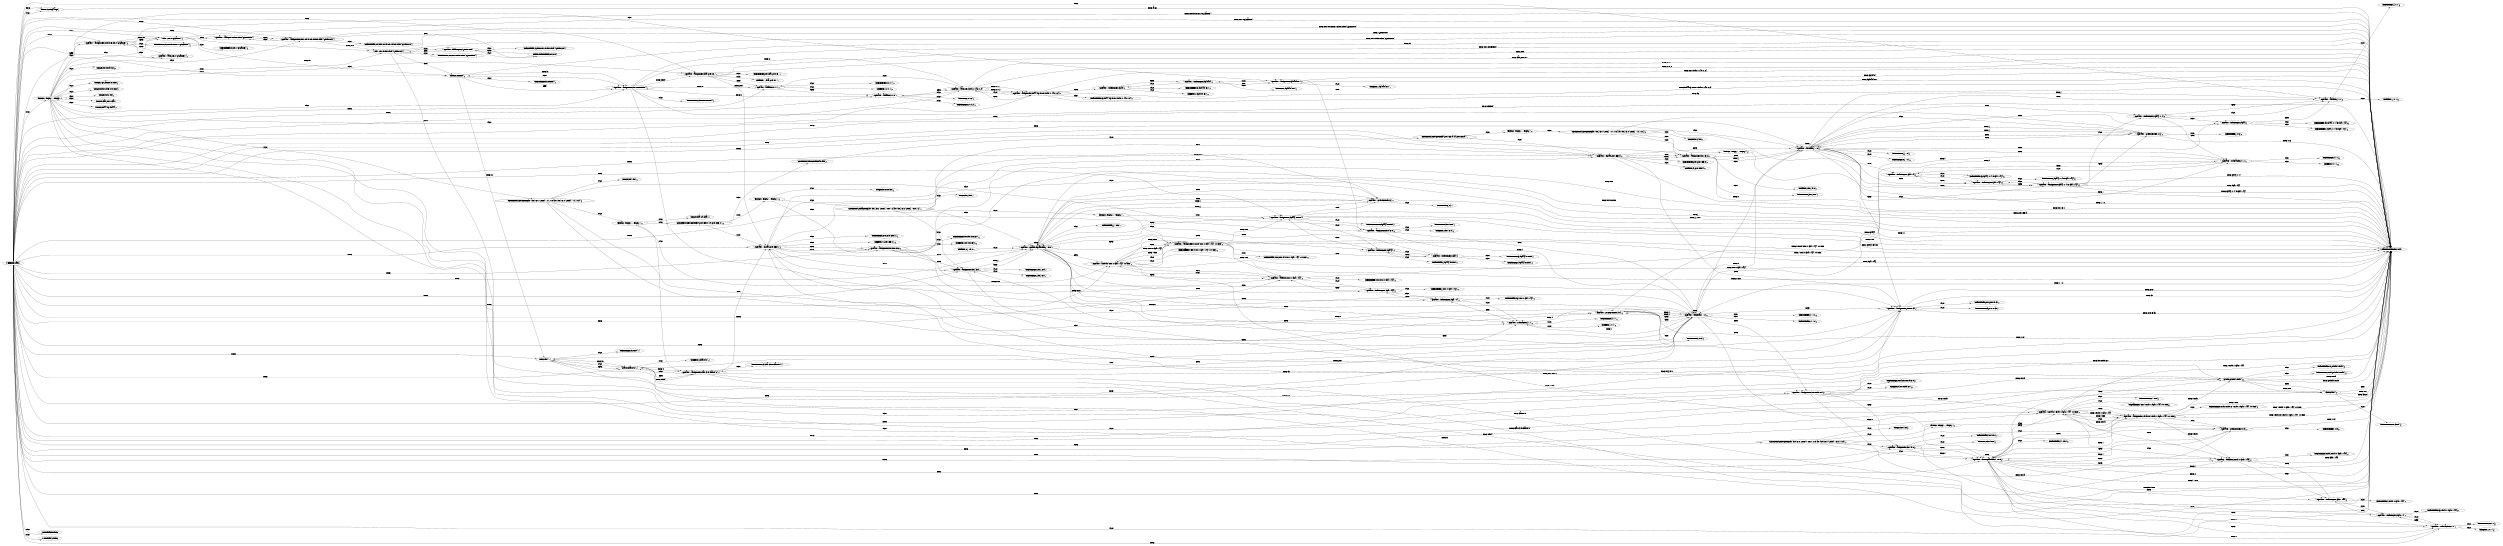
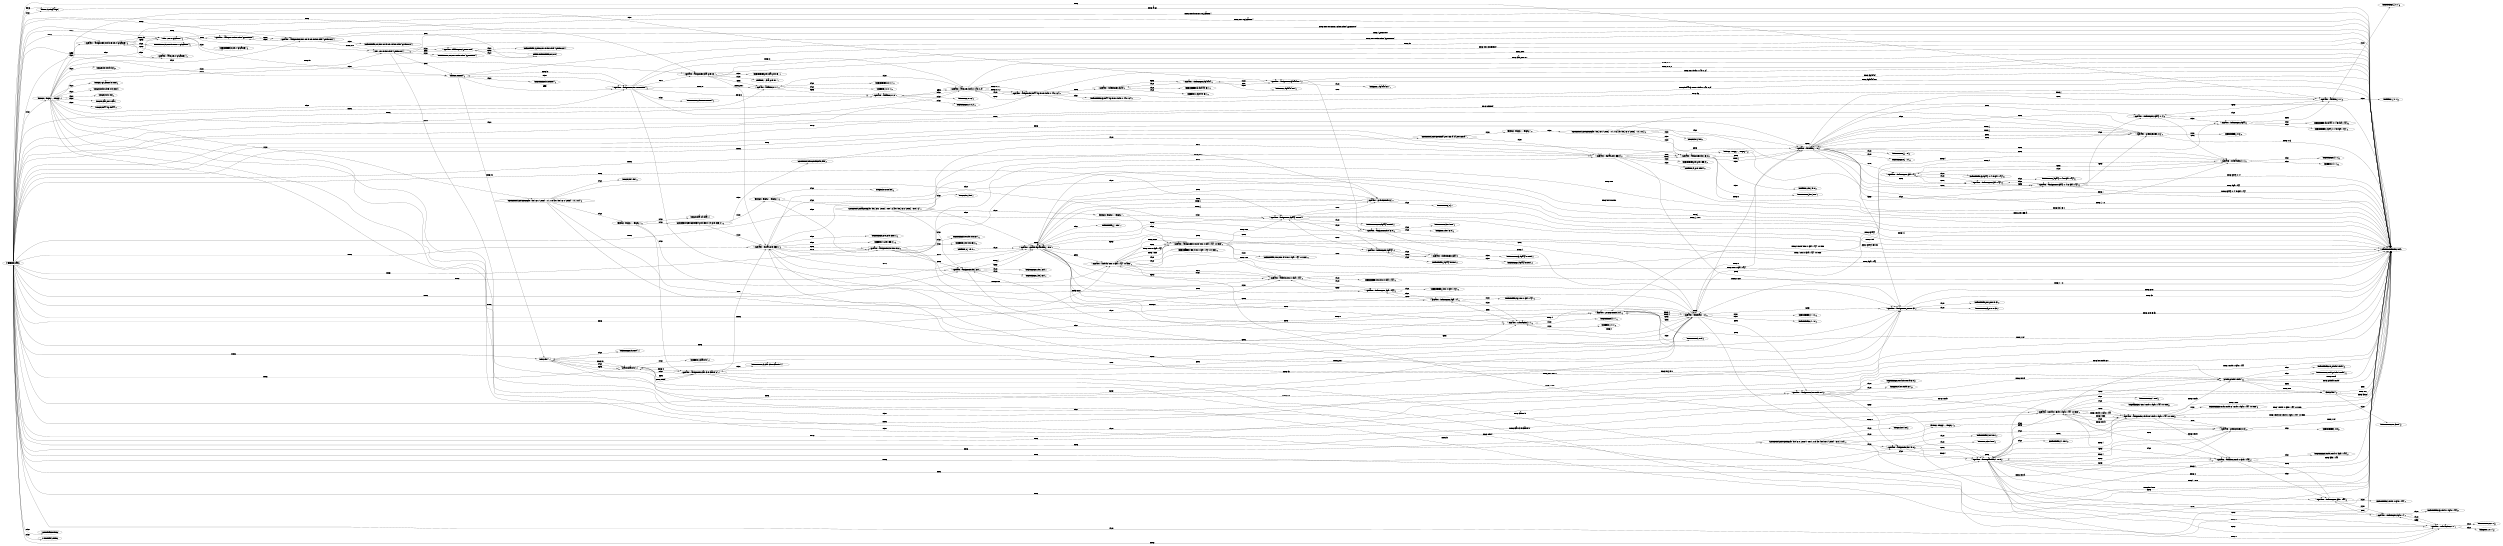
(661, 80) -> (661, 80)
